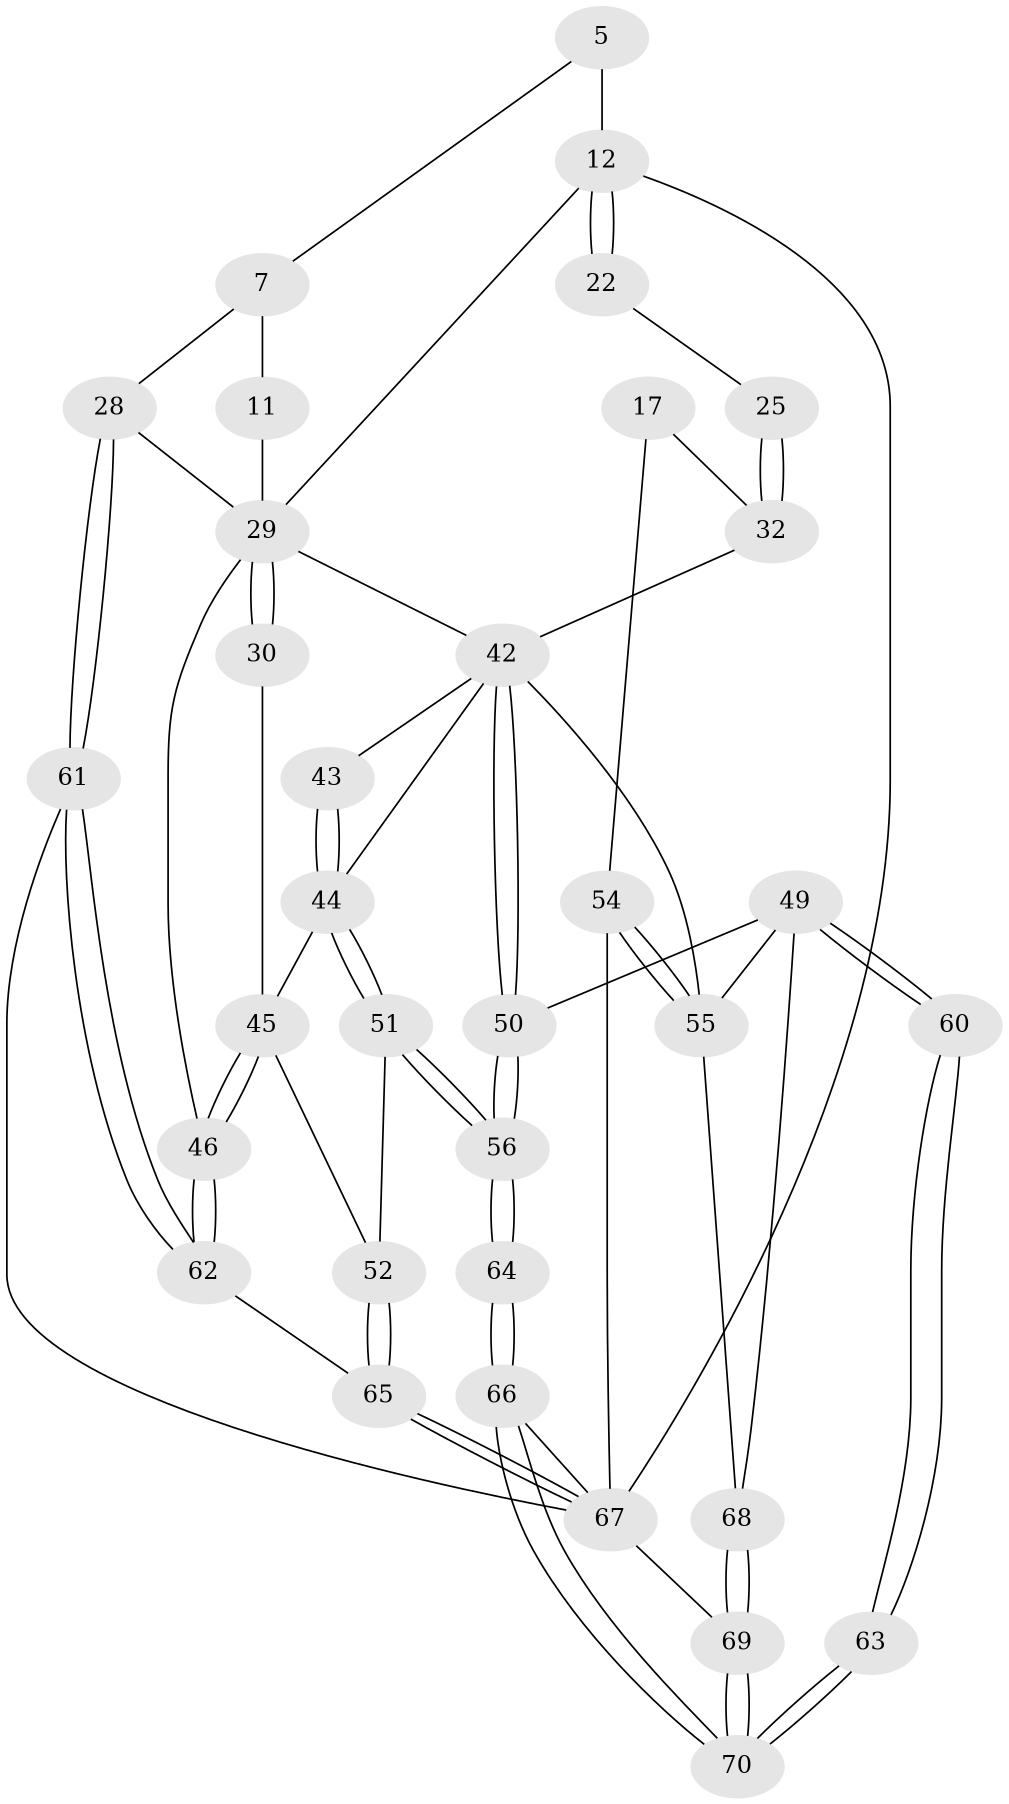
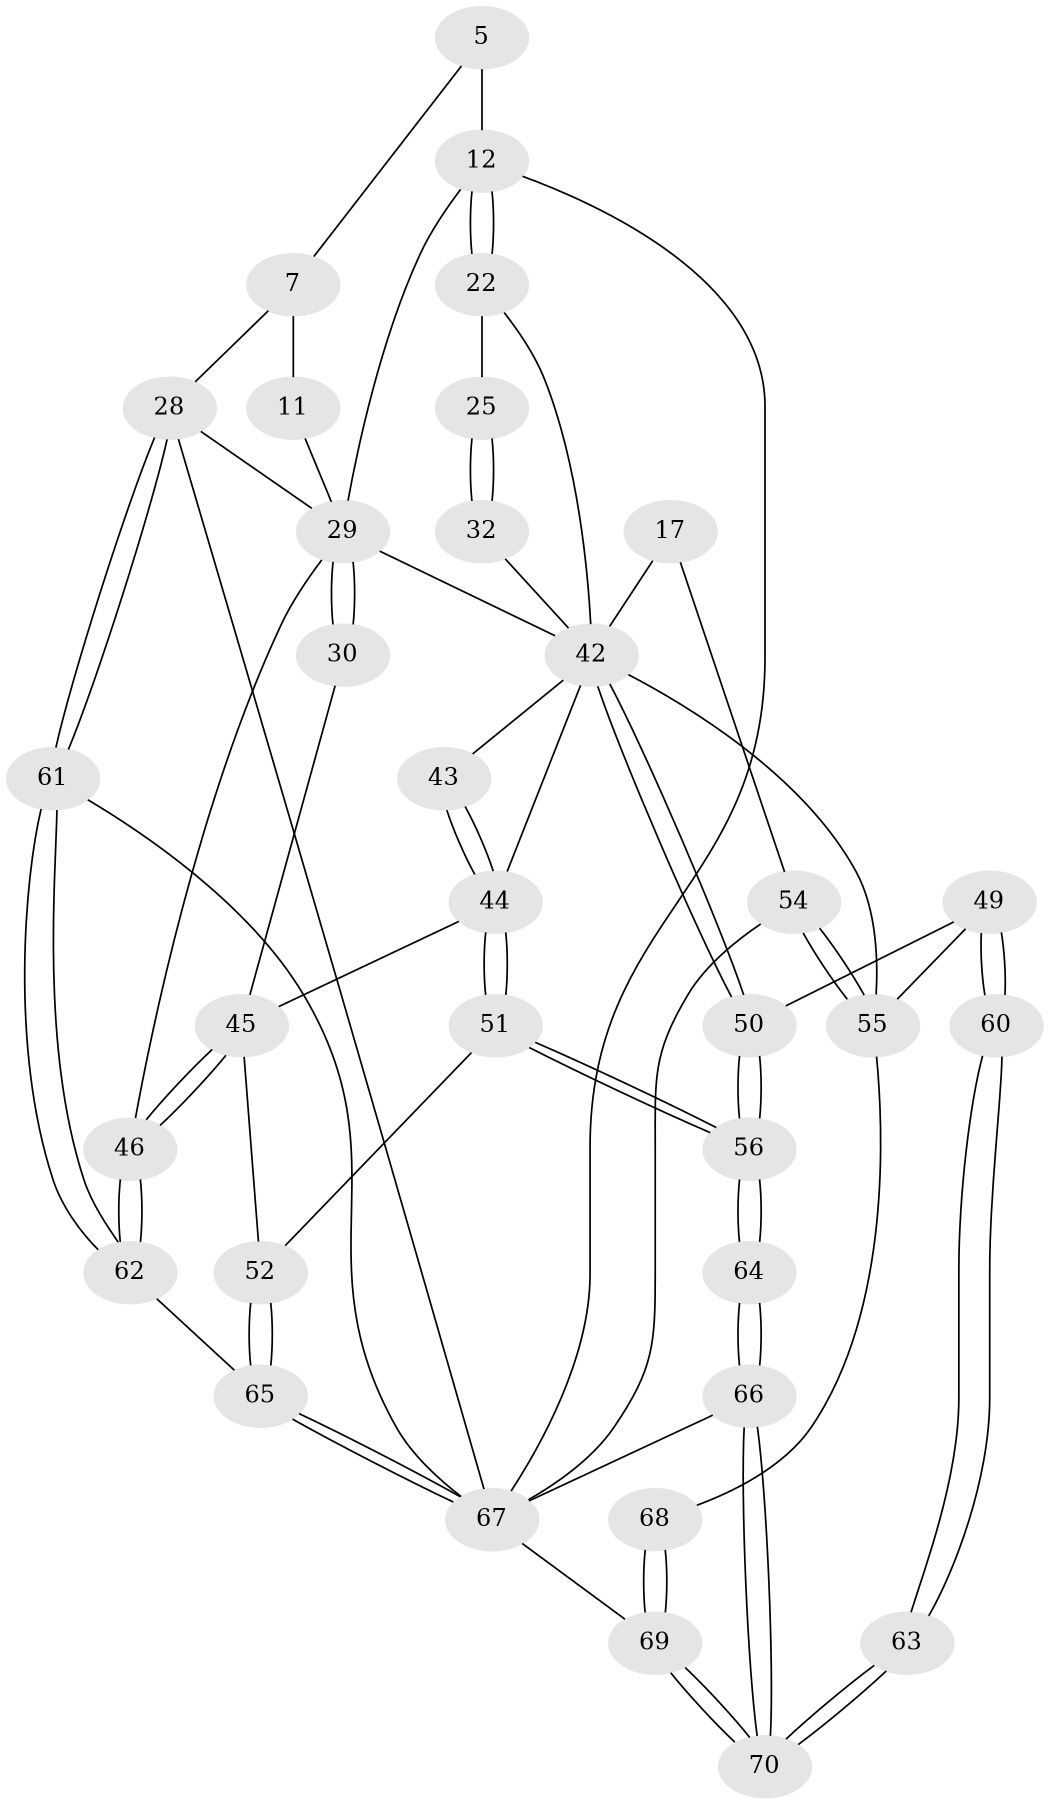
none -> (569, 462)
(710, 470) -> (631, 594)
none -> (332, 964)
(774, 1198) -> none
